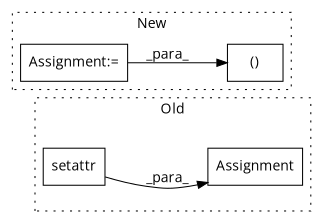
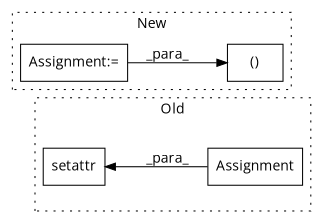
(151, 187) -> (162, 167)
